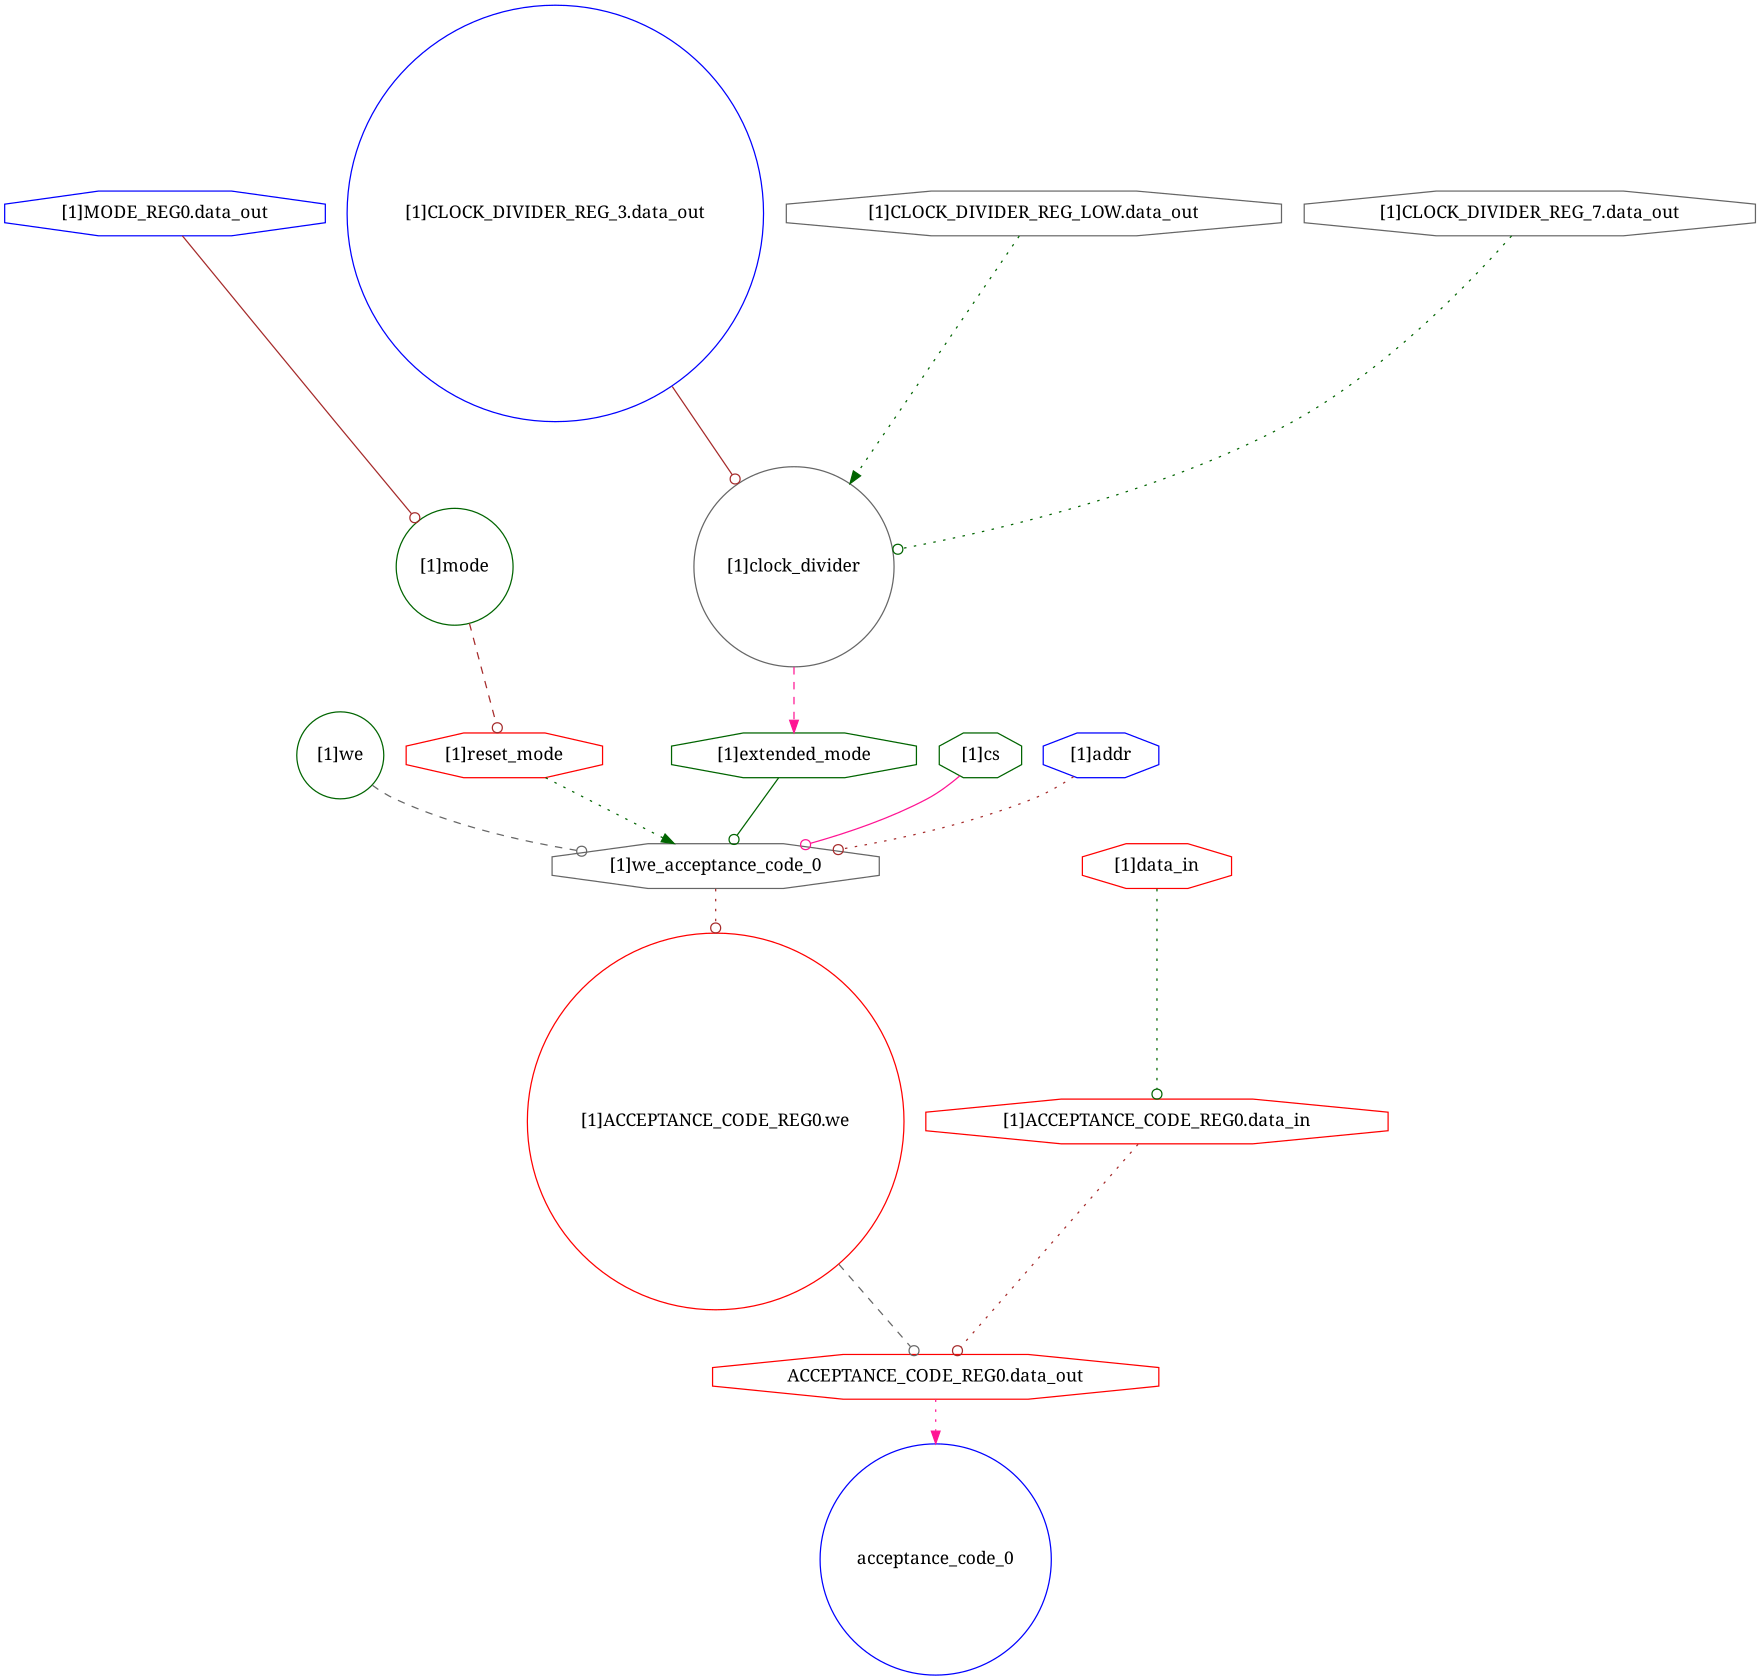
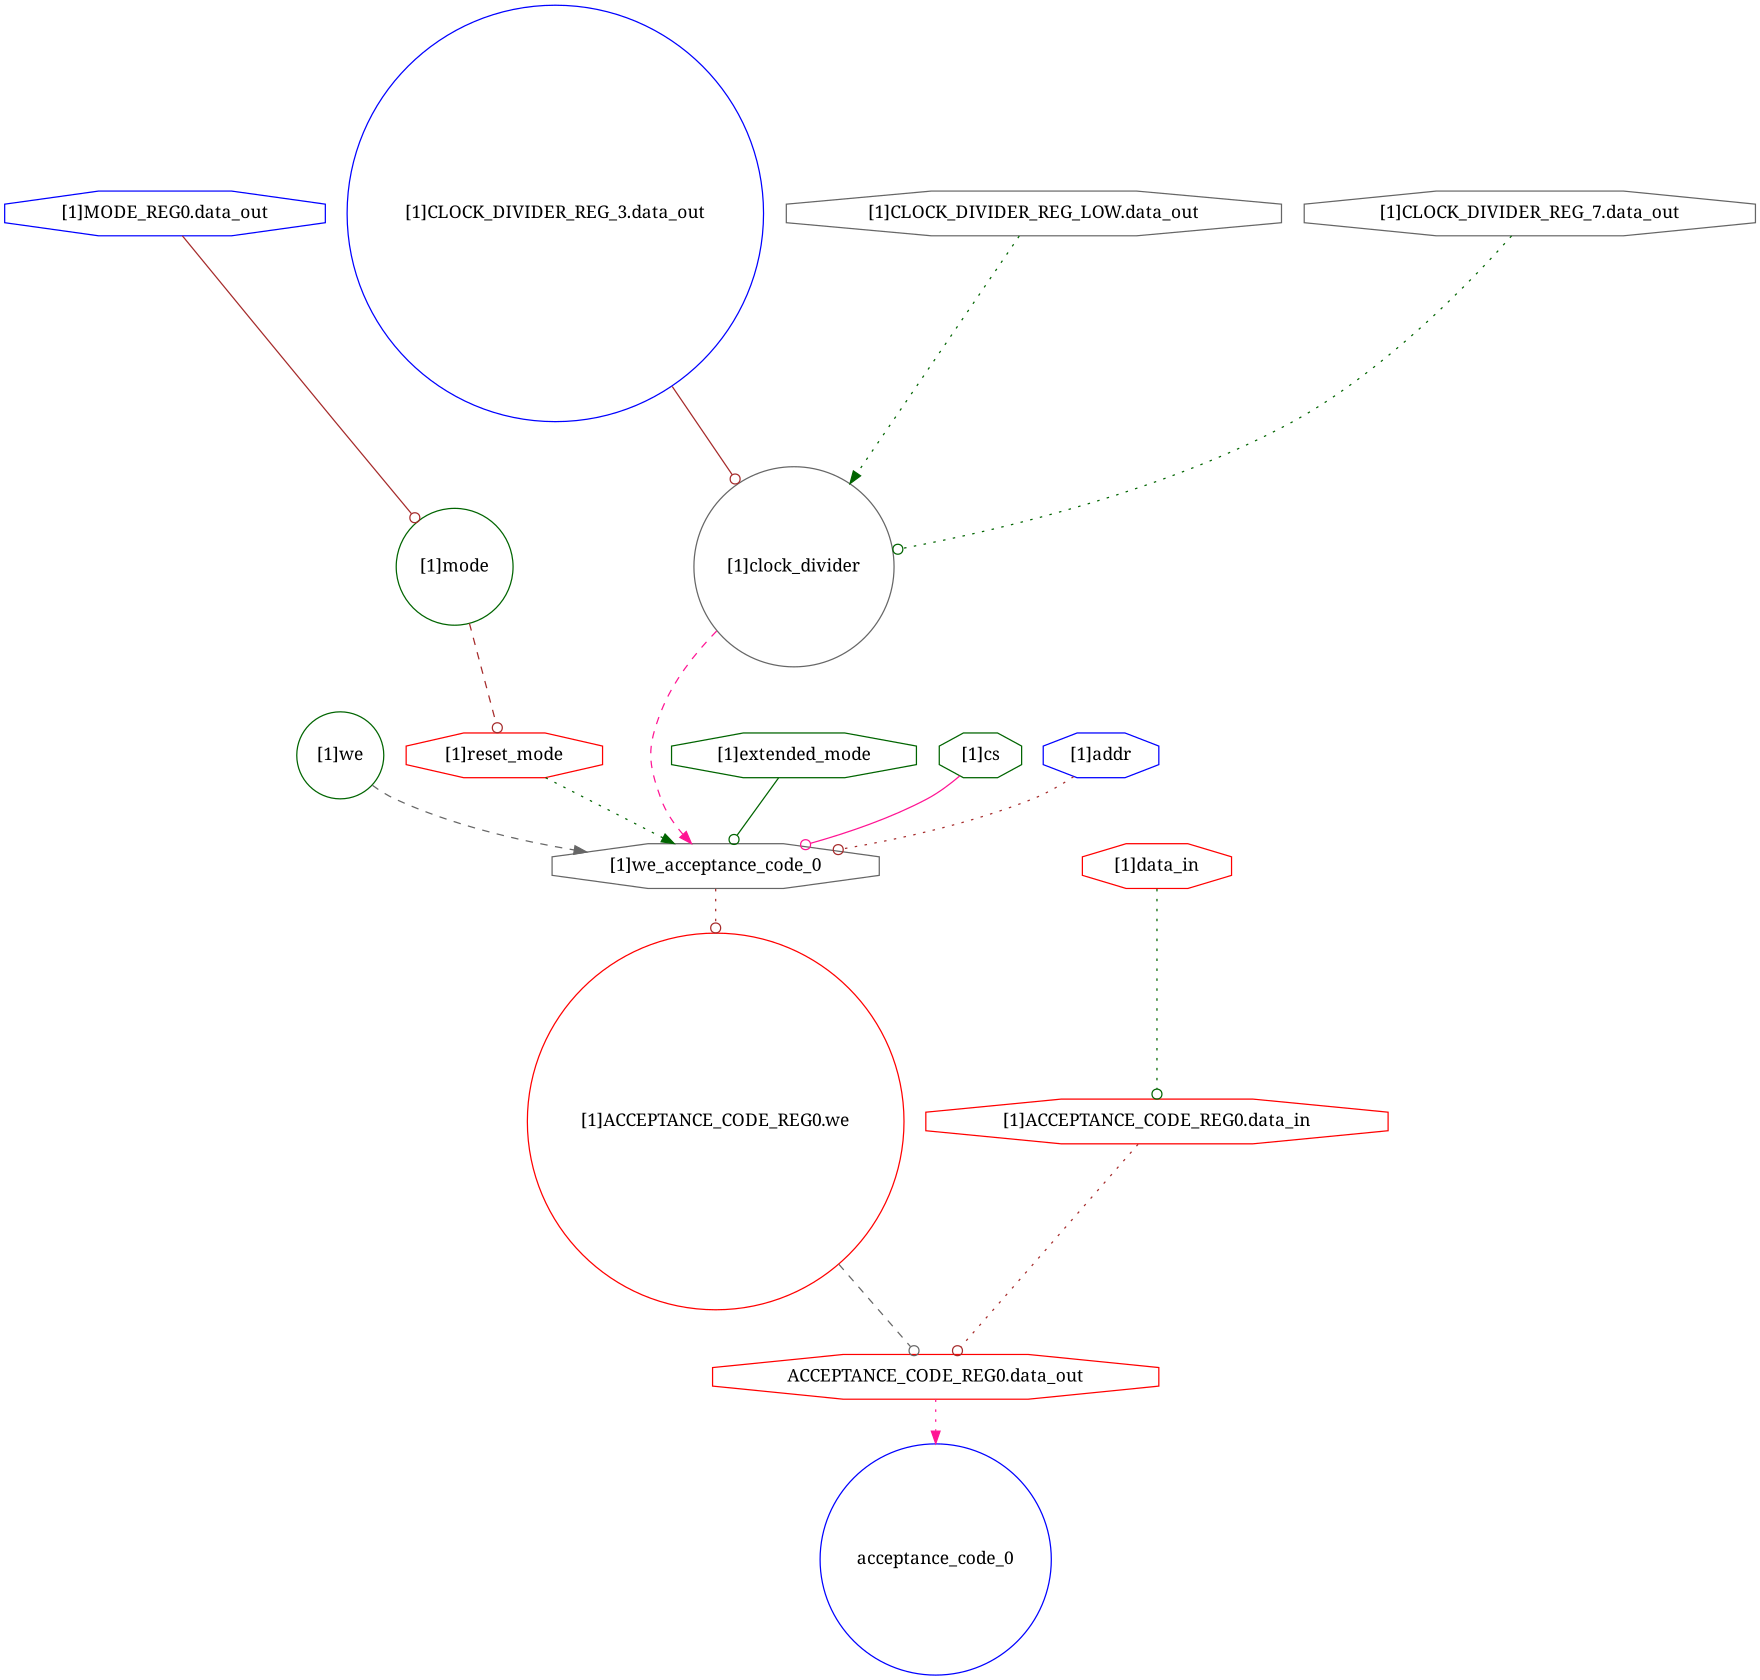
(794, 694) -> (655, 727)
(471, 827) -> (471, 827)
